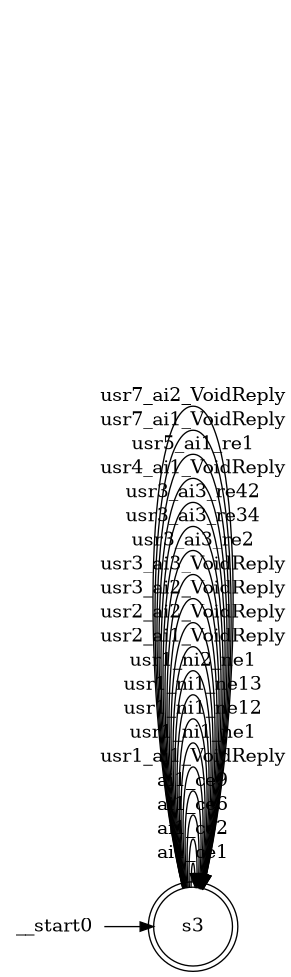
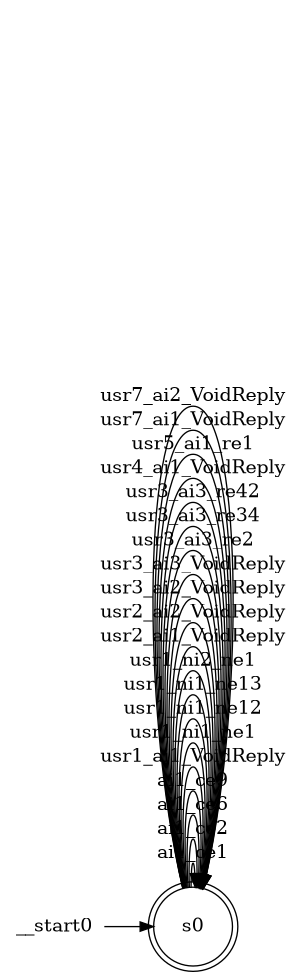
(193, 927) -> (193, 927)
